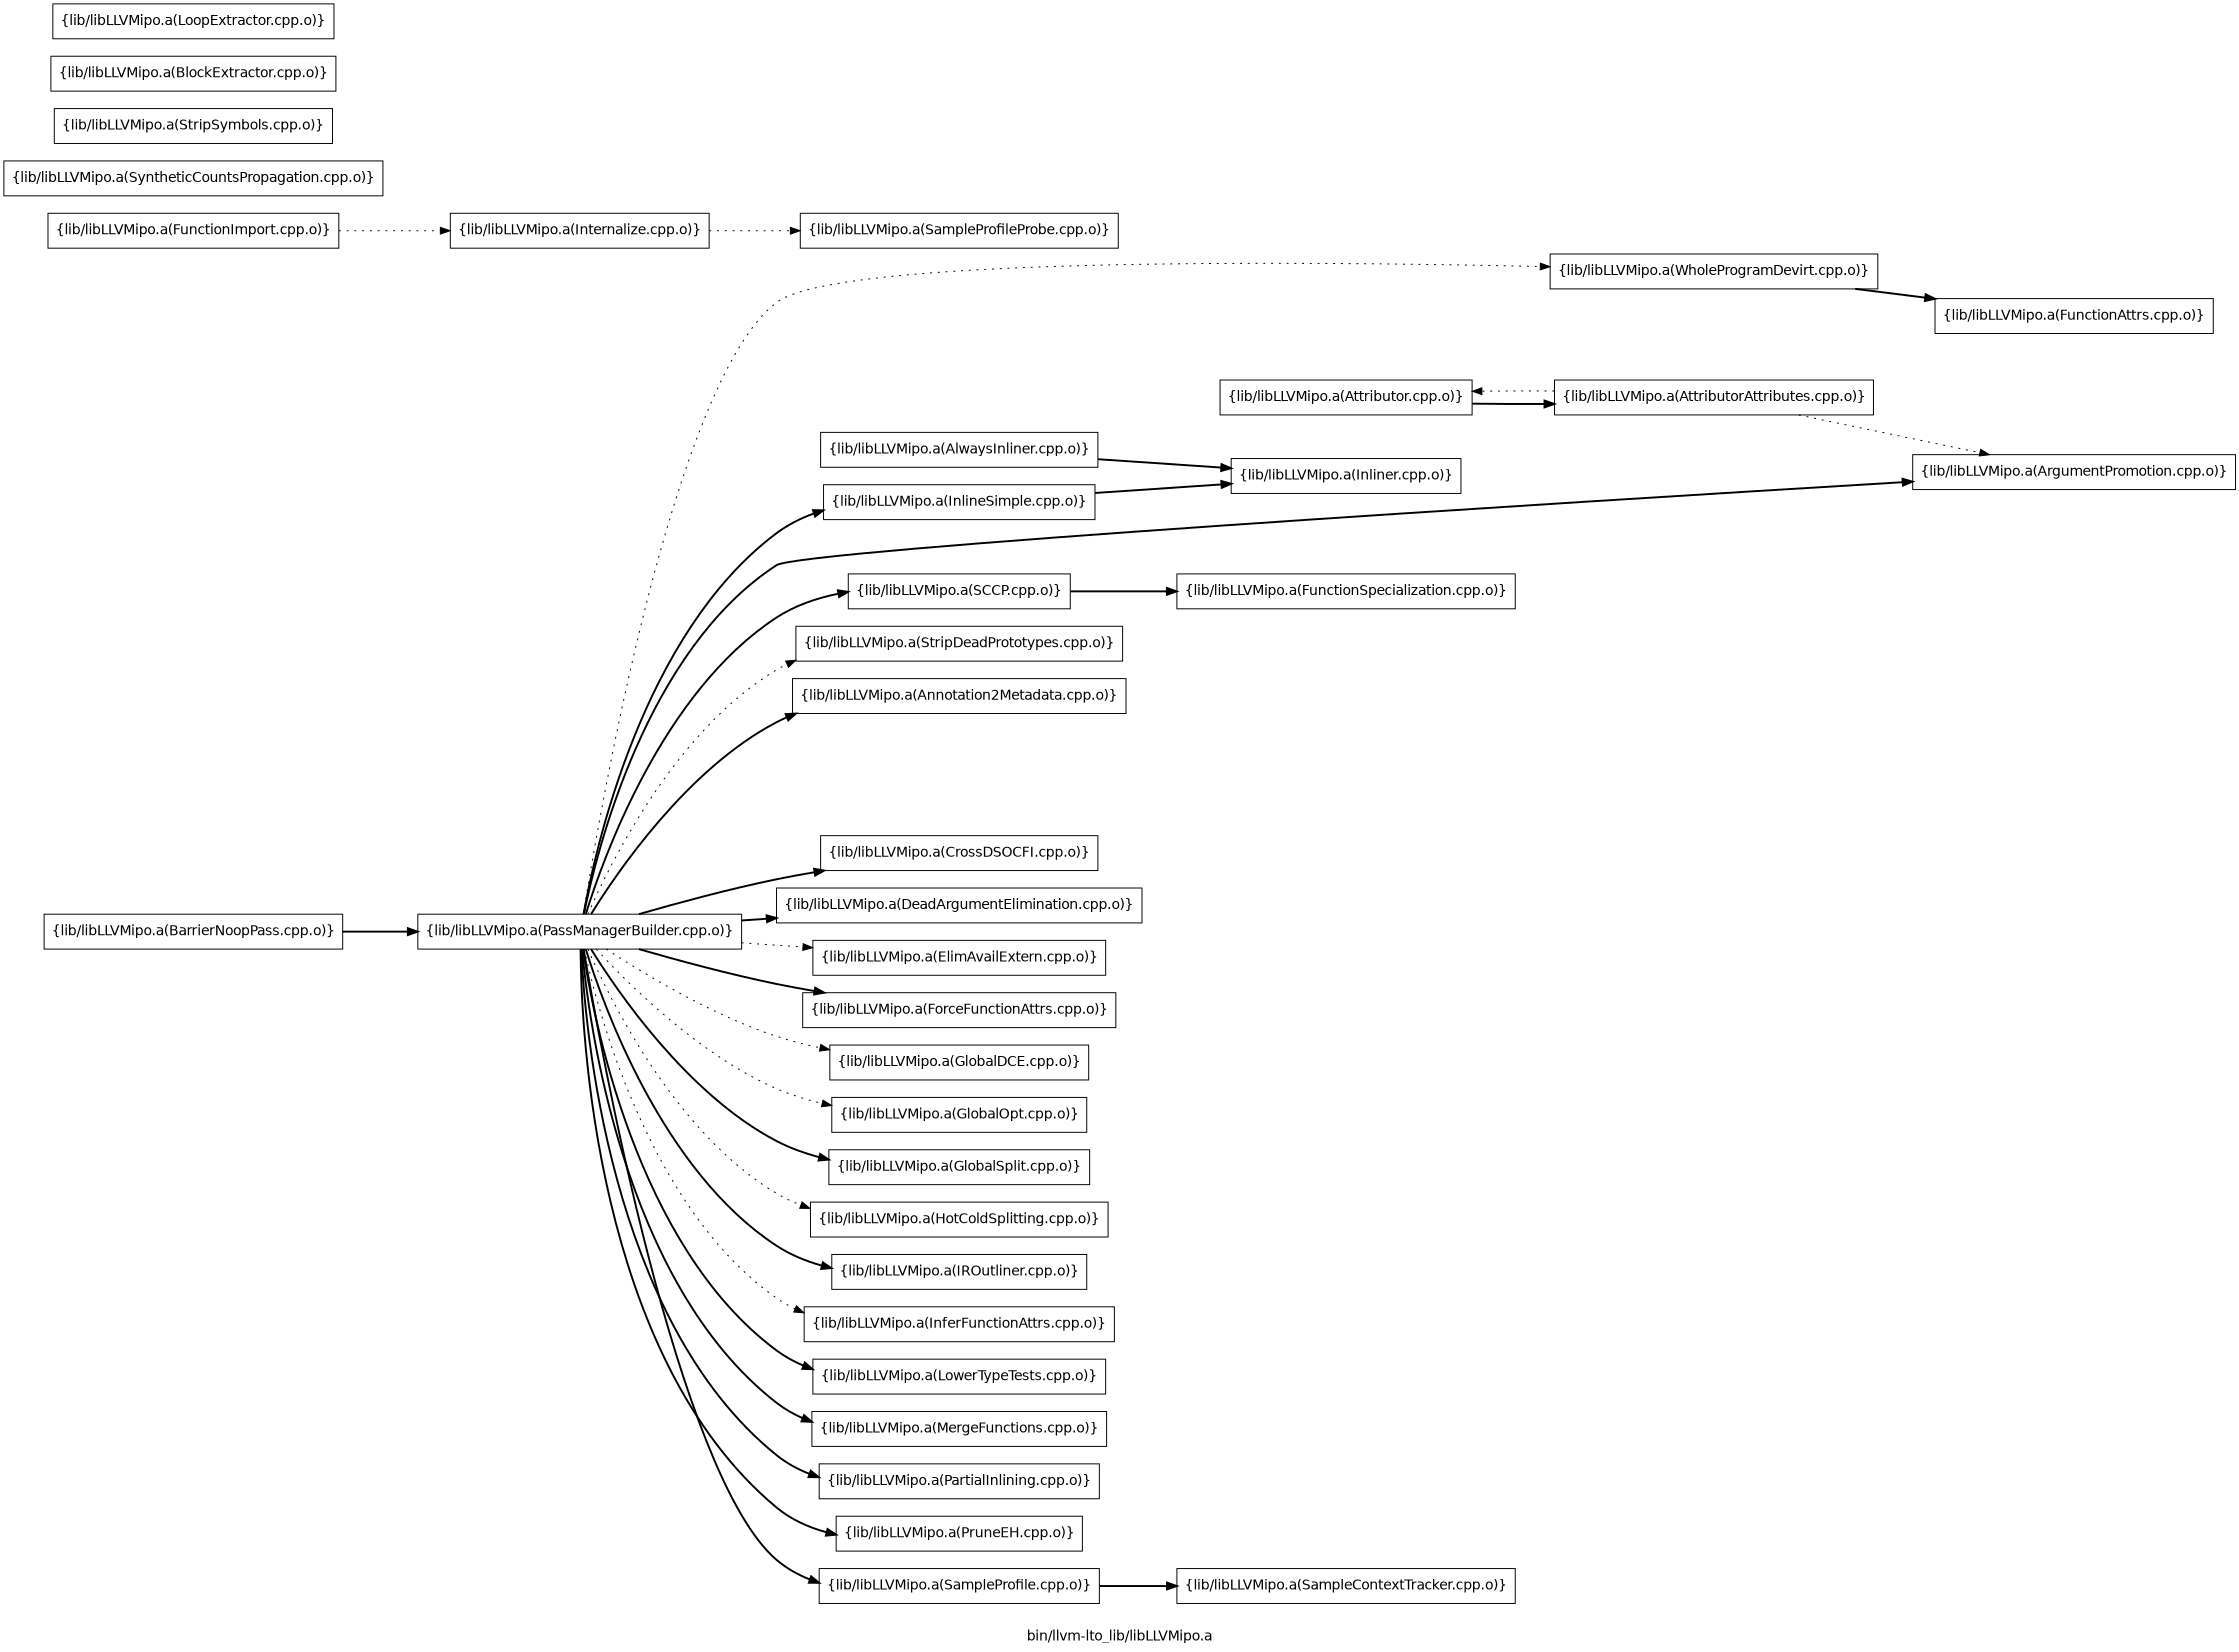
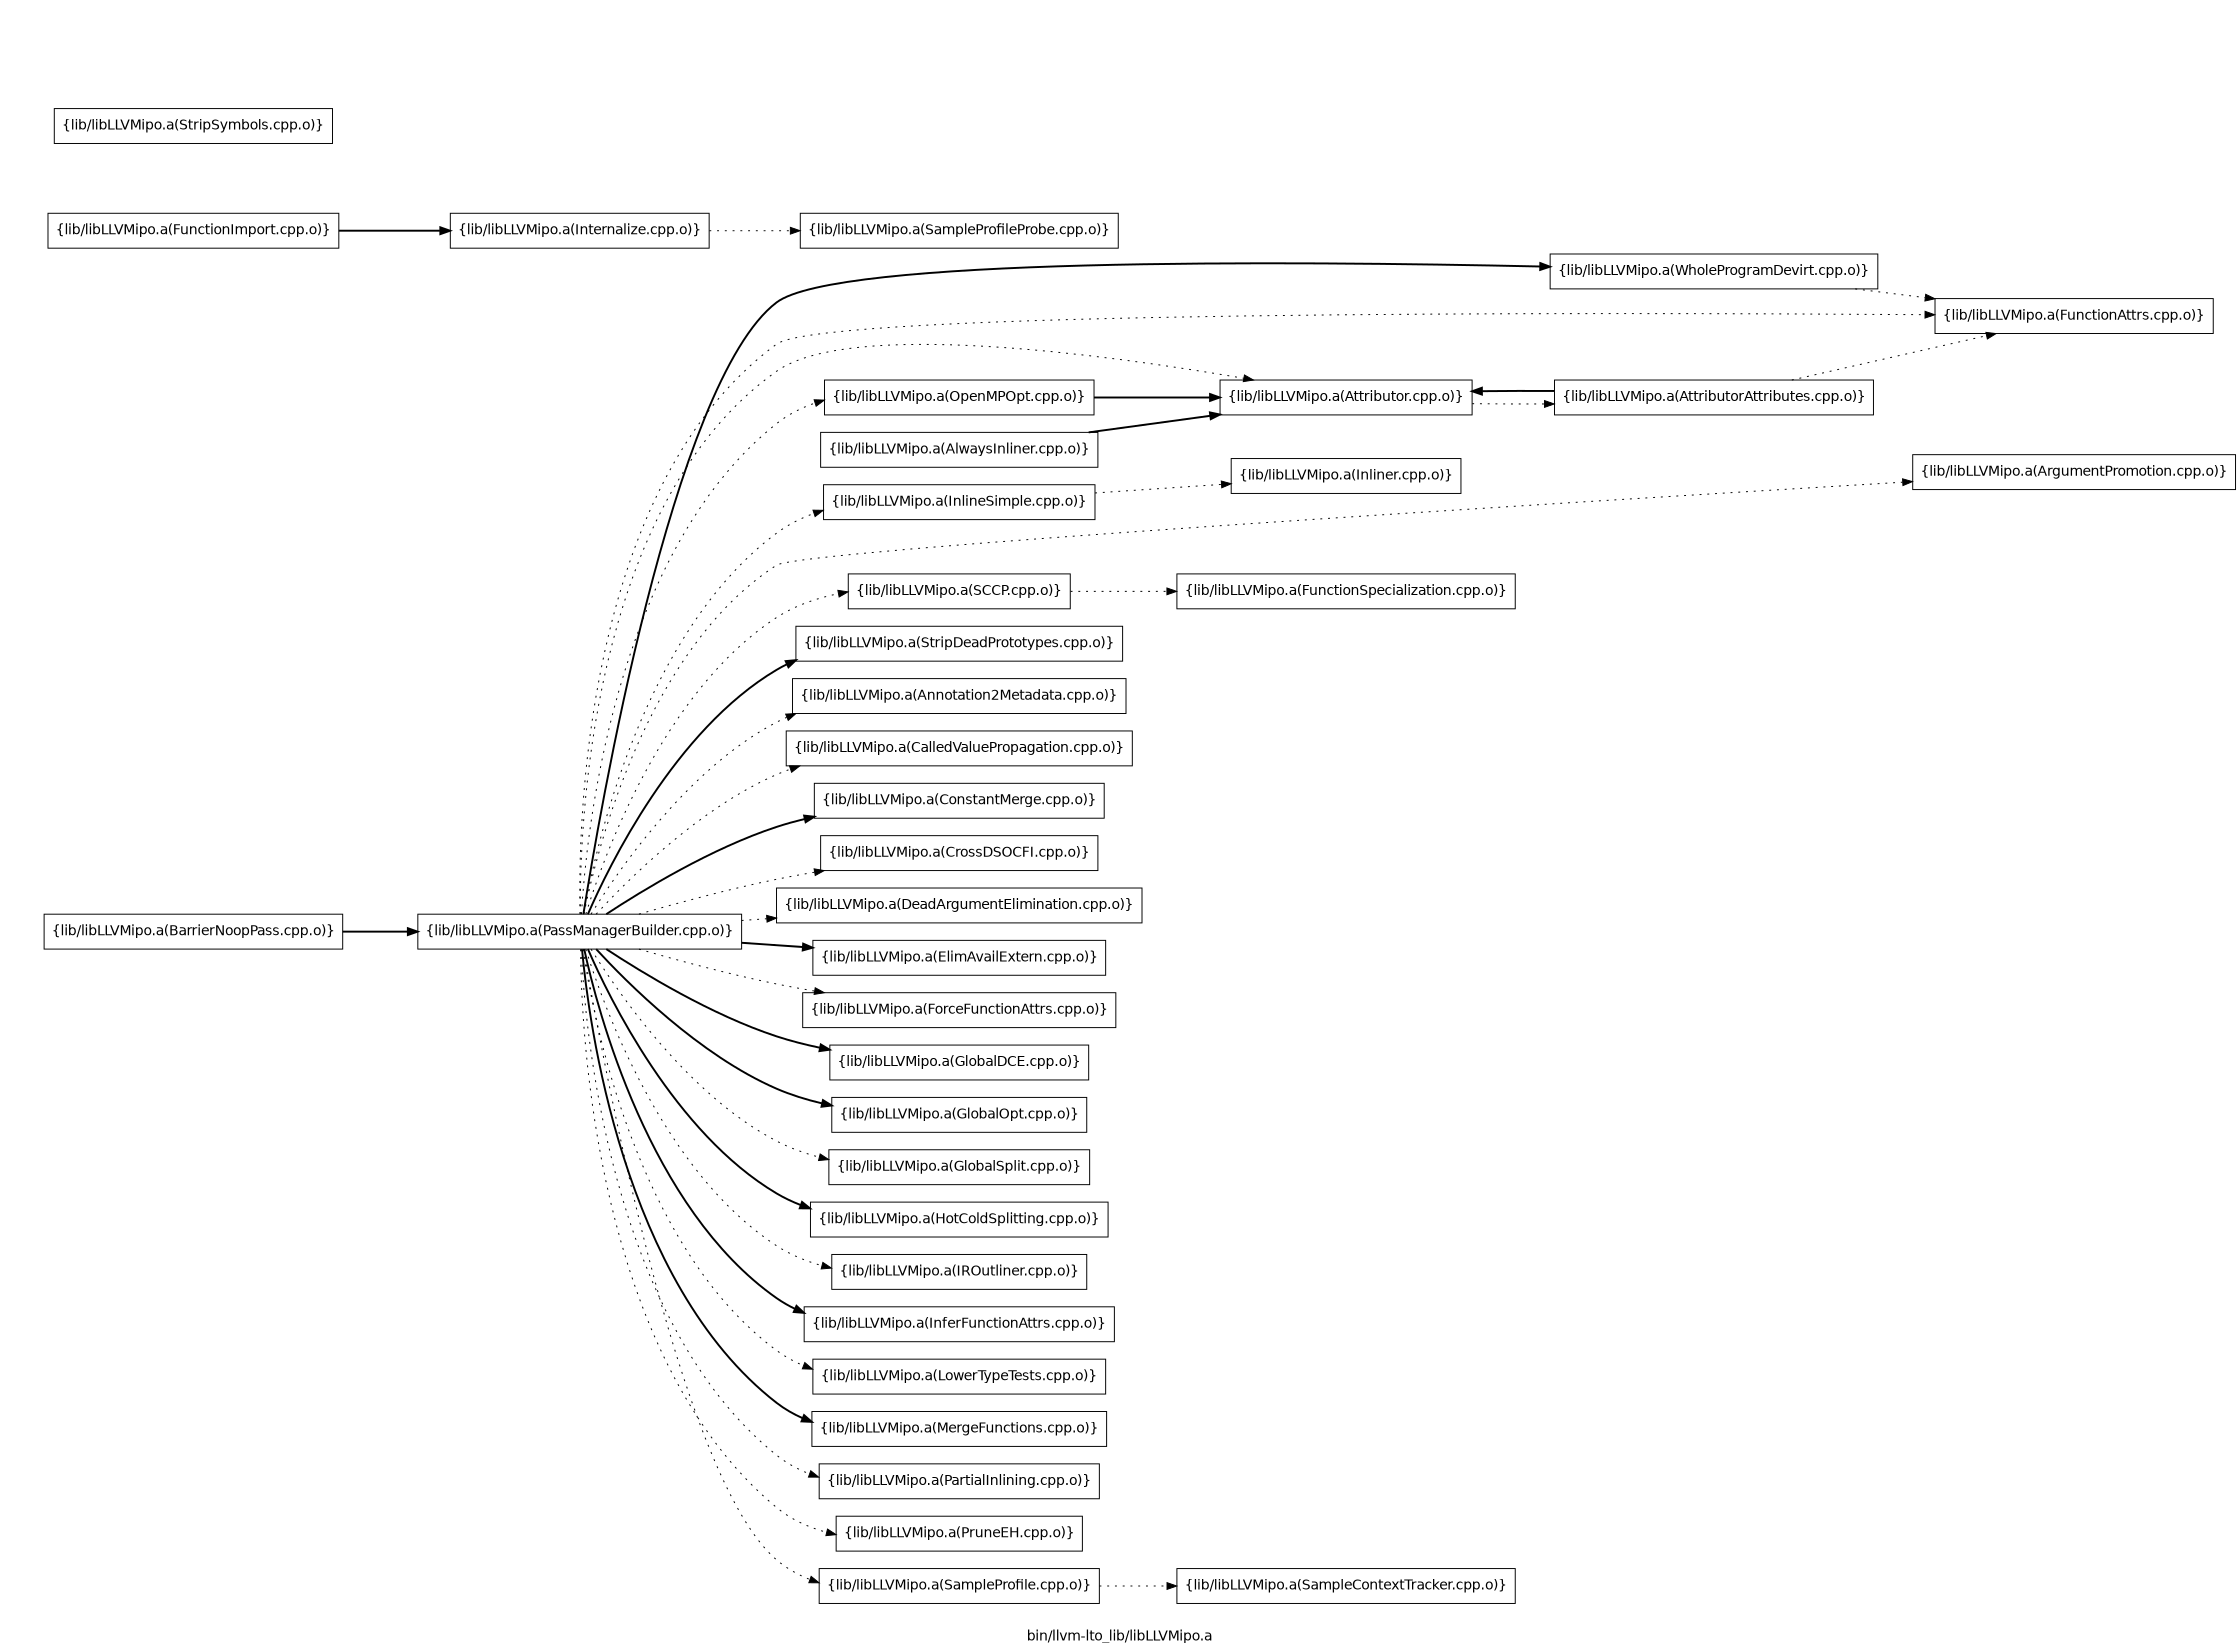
(193, 21) -> none
(193, 74) -> none
(193, 178) -> none
(389, 231) -> (389, 231)
(833, 285) -> (833, 285)
(1890, 293) -> (1890, 293)
none -> (1038, 321)
(1518, 391) -> (1518, 391)
none -> (959, 397)
(1508, 404) -> (1508, 404)
none -> (731, 414)
(1889, 434) -> (1889, 358)
(1160, 463) -> (1149, 424)
(1158, 489) -> (1158, 489)
(1136, 532) -> (1136, 532)
(1119, 591) -> (1119, 591)
(657, 687) -> (657, 687)
(676, 722) -> (676, 722)
none -> (959, 748)
(669, 774) -> (669, 774)
none -> (959, 801)
(676, 803) -> (676, 803)
(726, 891) -> (726, 891)
(754, 920) -> (754, 920)
(772, 945) -> (772, 945)
(726, 973) -> (726, 973)
(709, 1008) -> (709, 1008)
(699, 1042) -> (699, 1042)
(688, 1073) -> (688, 1073)
(673, 1096) -> (673, 1096)
(671, 1134) -> (671, 1134)
(656, 1150) -> (656, 1150)
(651, 1182) -> (651, 1182)
(637, 1240) -> (637, 1240)
(647, 1251) -> (647, 1251)
(632, 1276) -> (632, 1276)
(1133, 1586) -> (1133, 1586)
